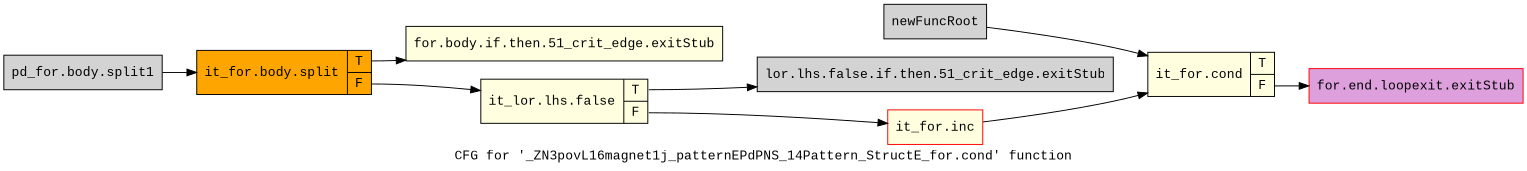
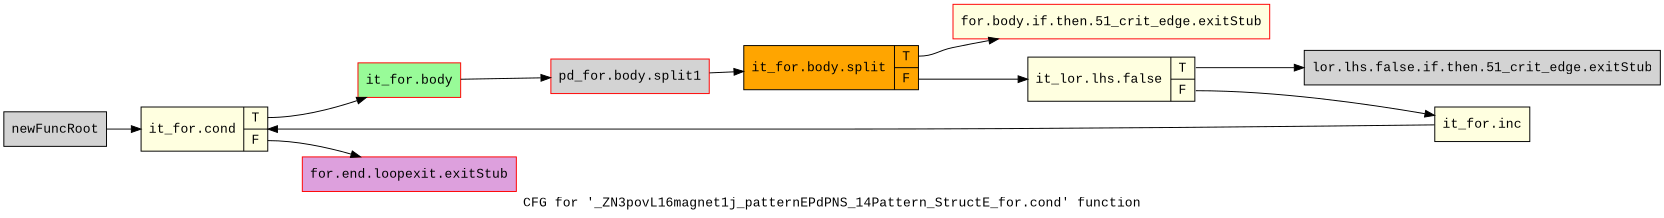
(564, 44) -> (1111, 22)
(83, 72) -> (630, 76)
none -> (409, 80)
(935, 127) -> (1482, 124)
